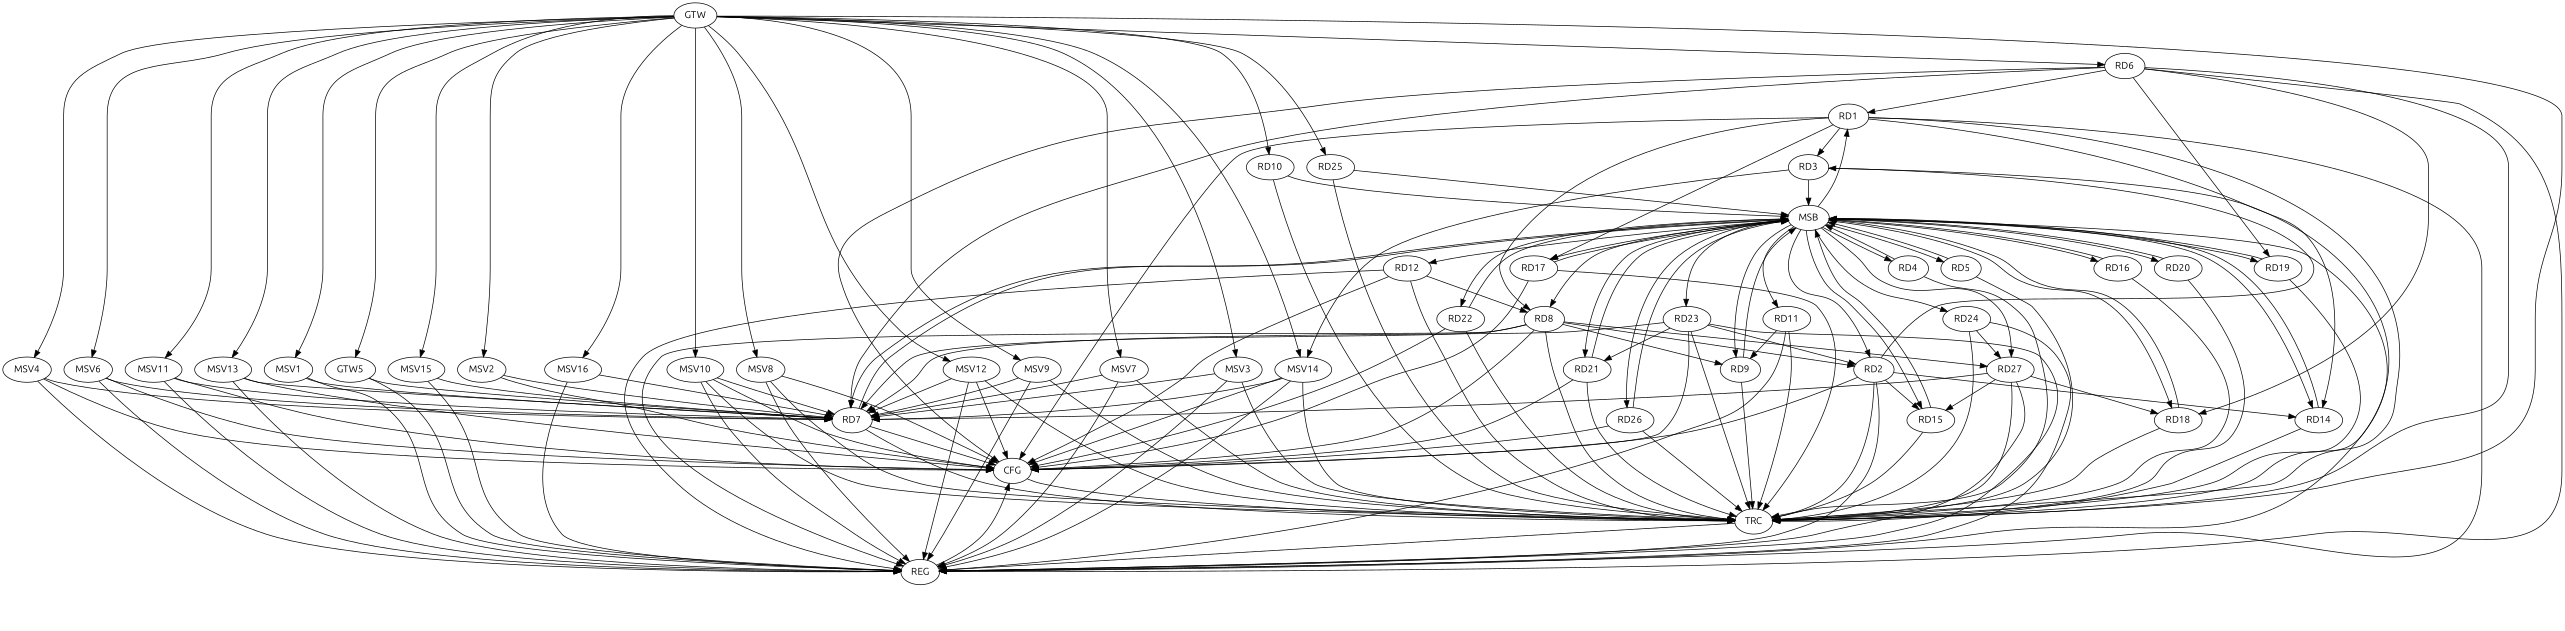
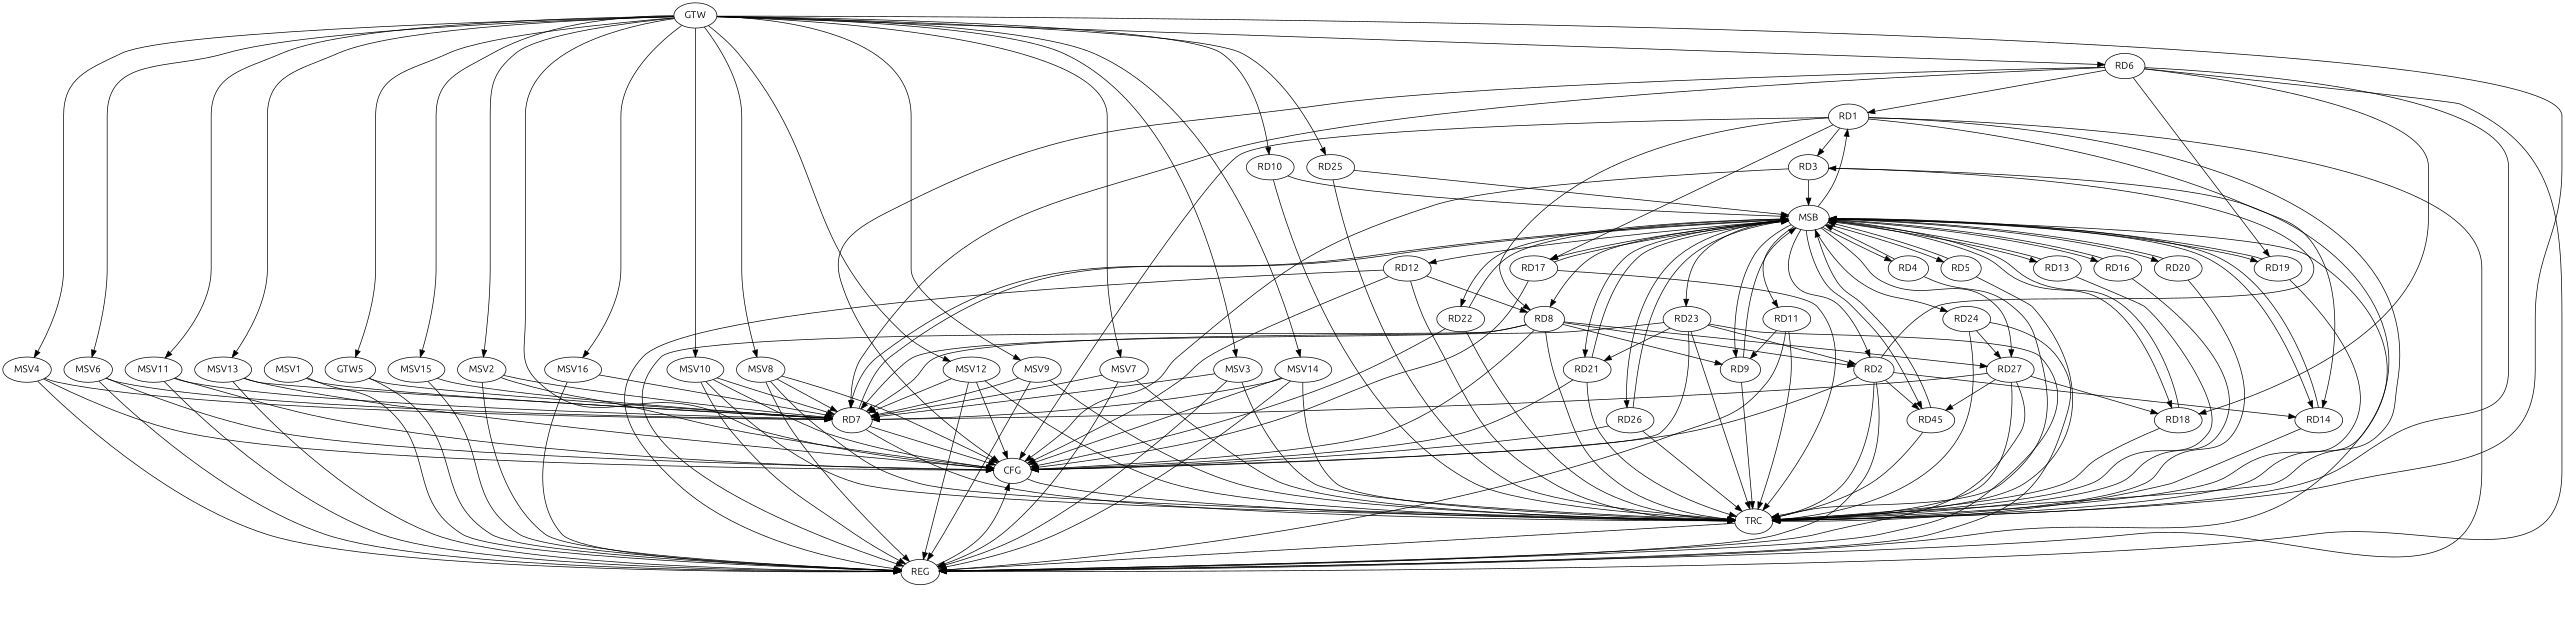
(367, 64) -> (526, 363)
(1522, 209) -> (1375, 226)
none -> (2057, 268)
none -> (804, 394)
(1931, 420) -> (1931, 420)
none -> (558, 539)
